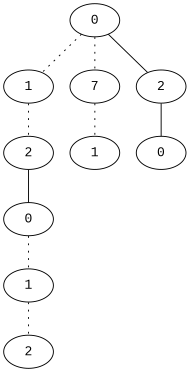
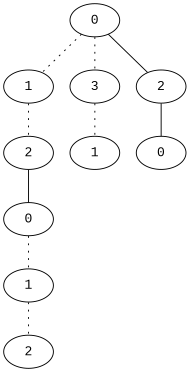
(95, 87) -> (95, 87)
